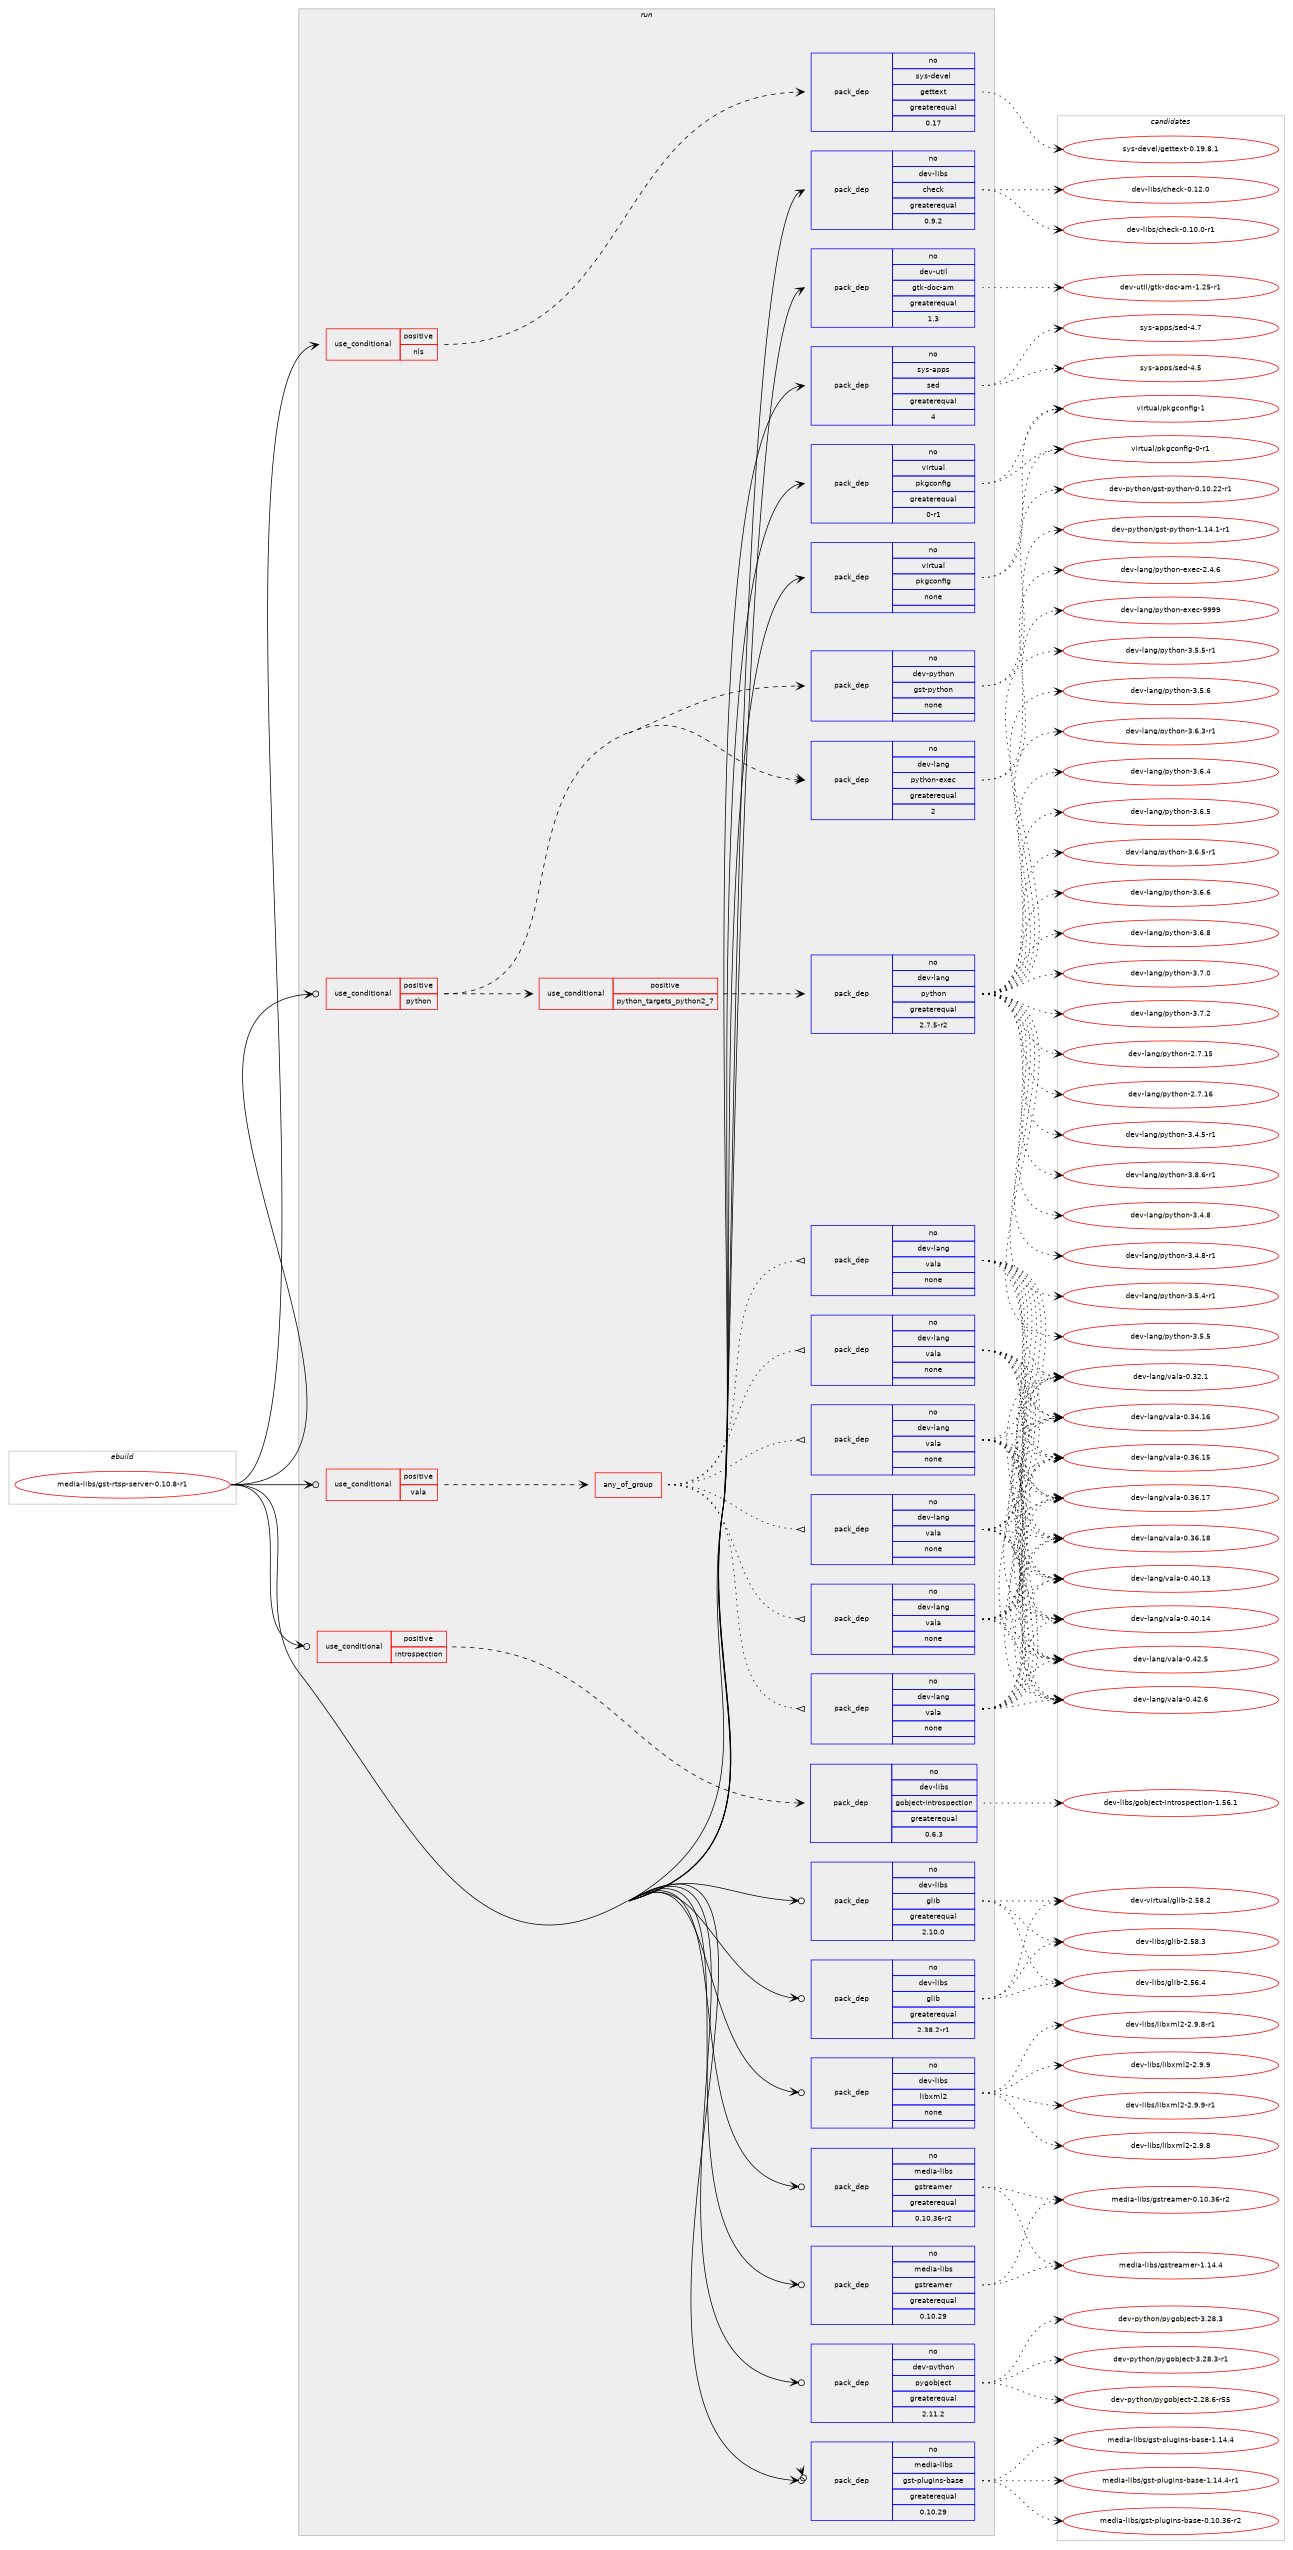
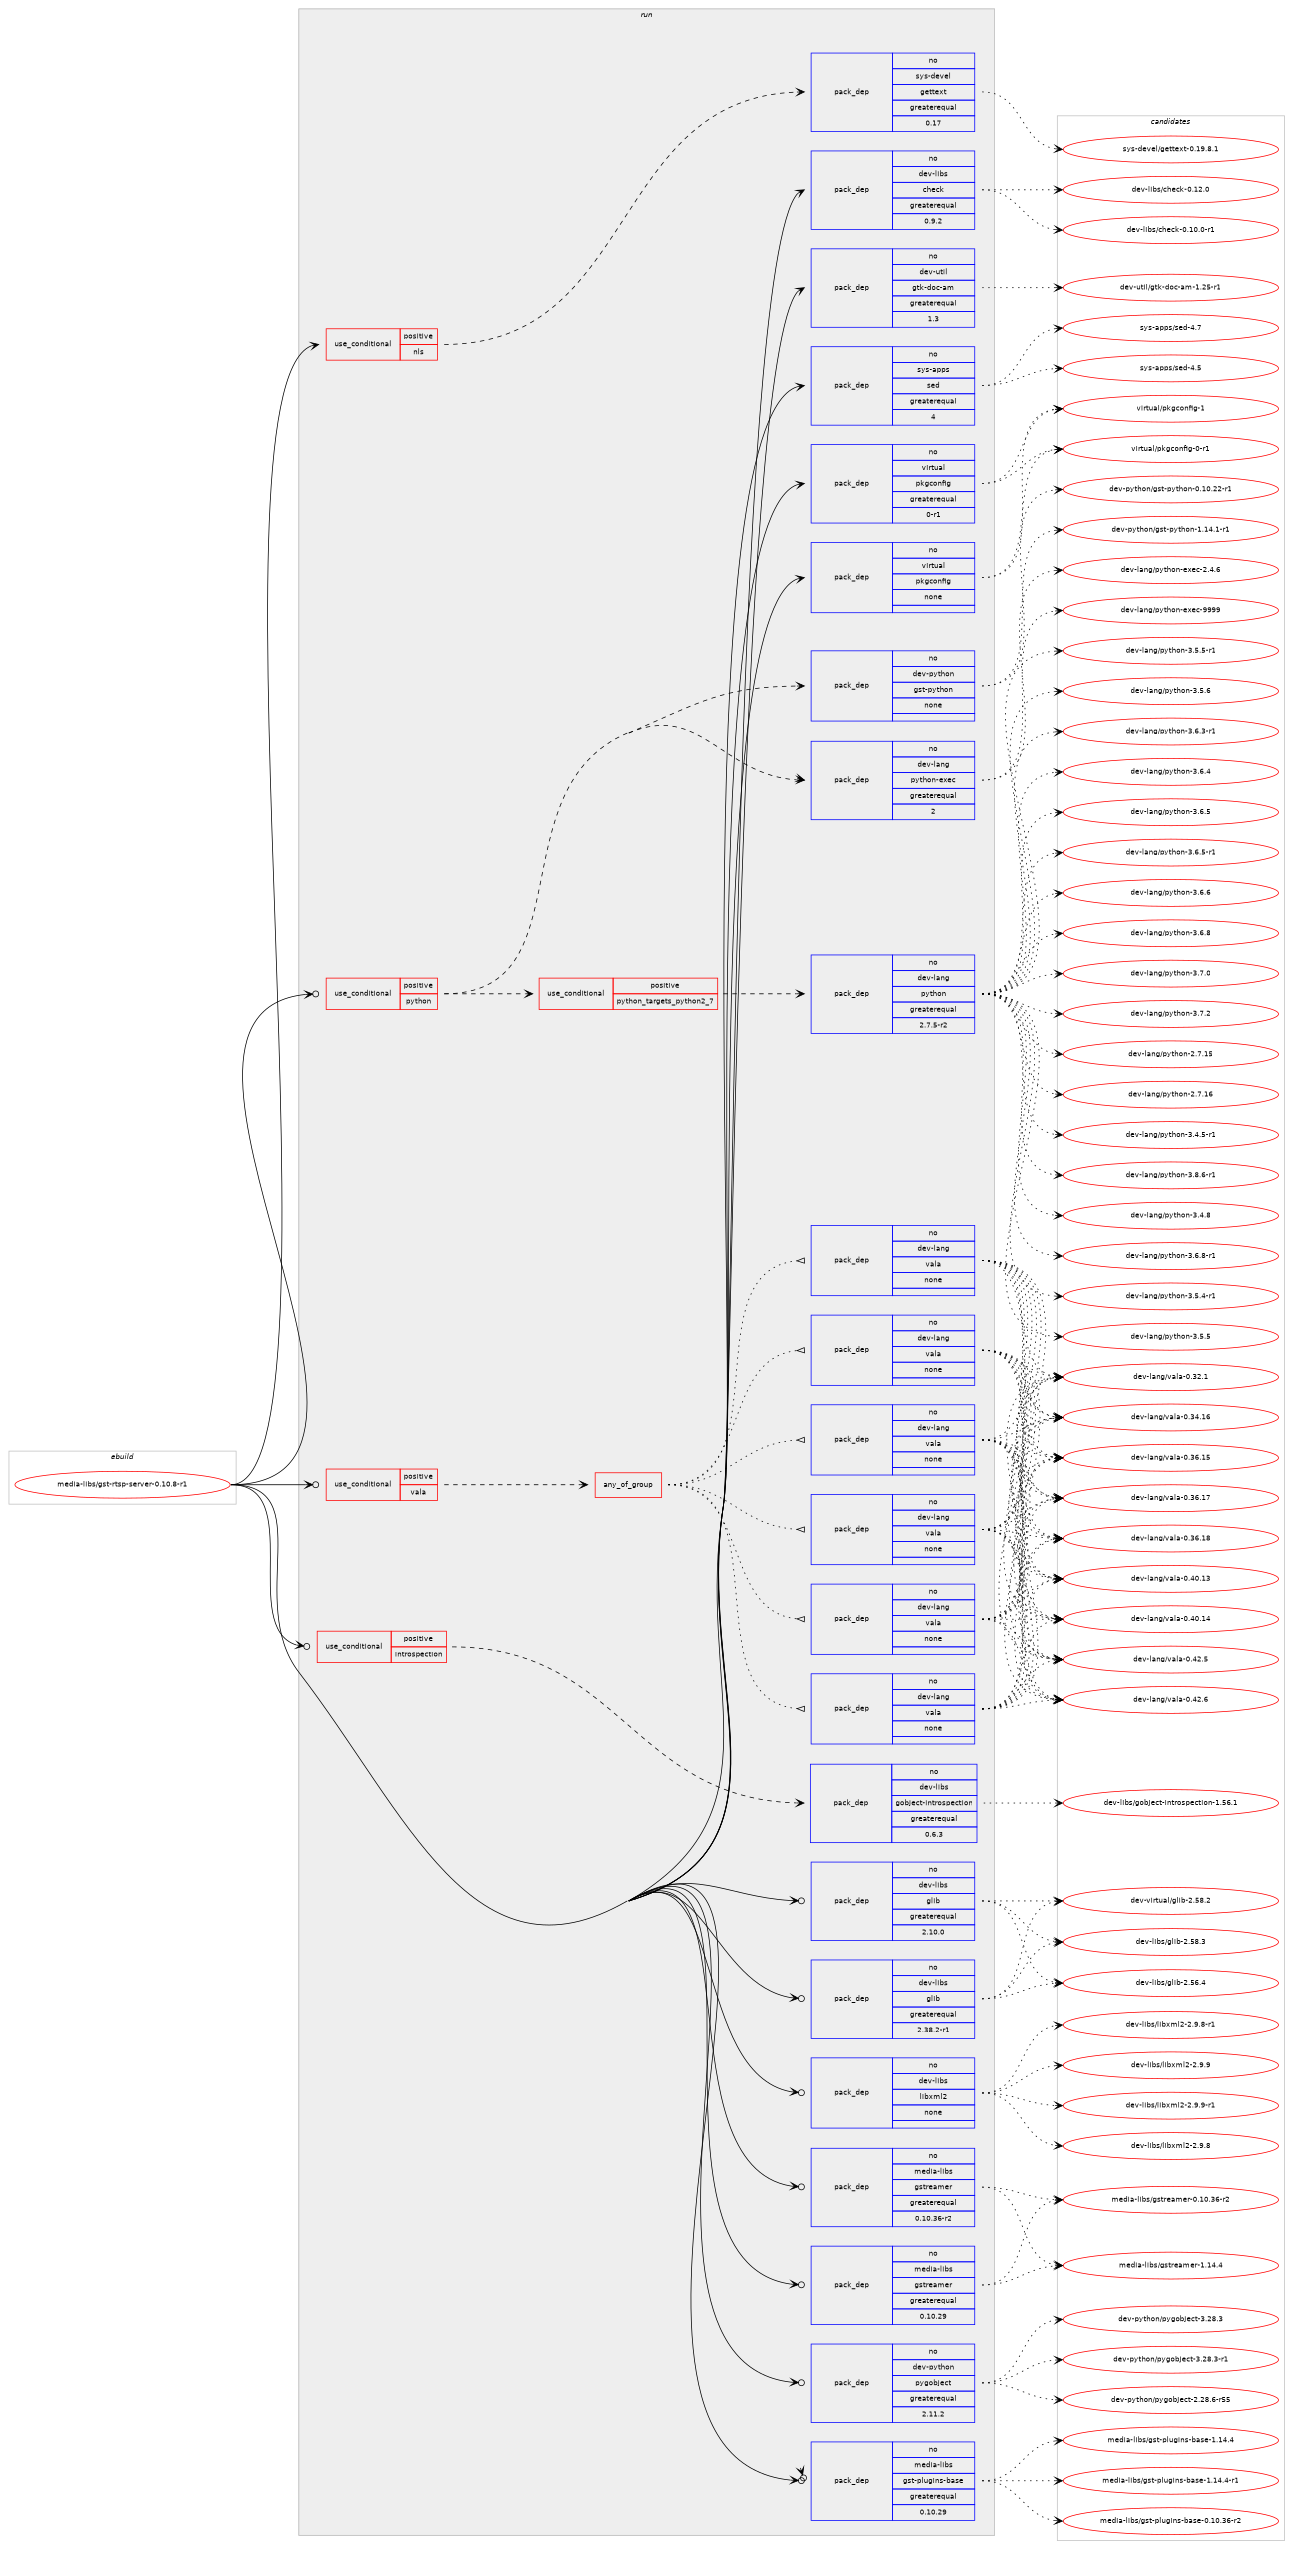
(1171, 1256) -> (1171, 1256)
